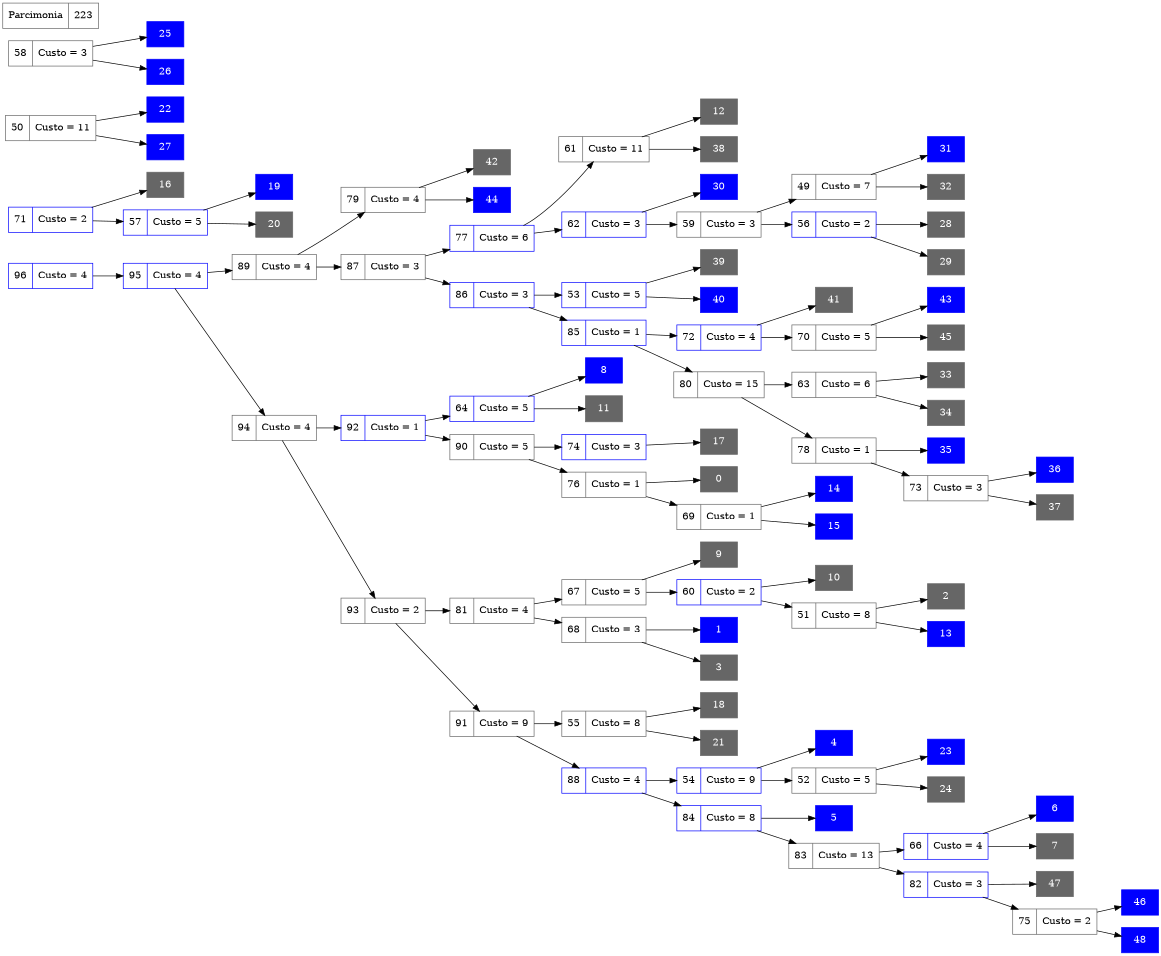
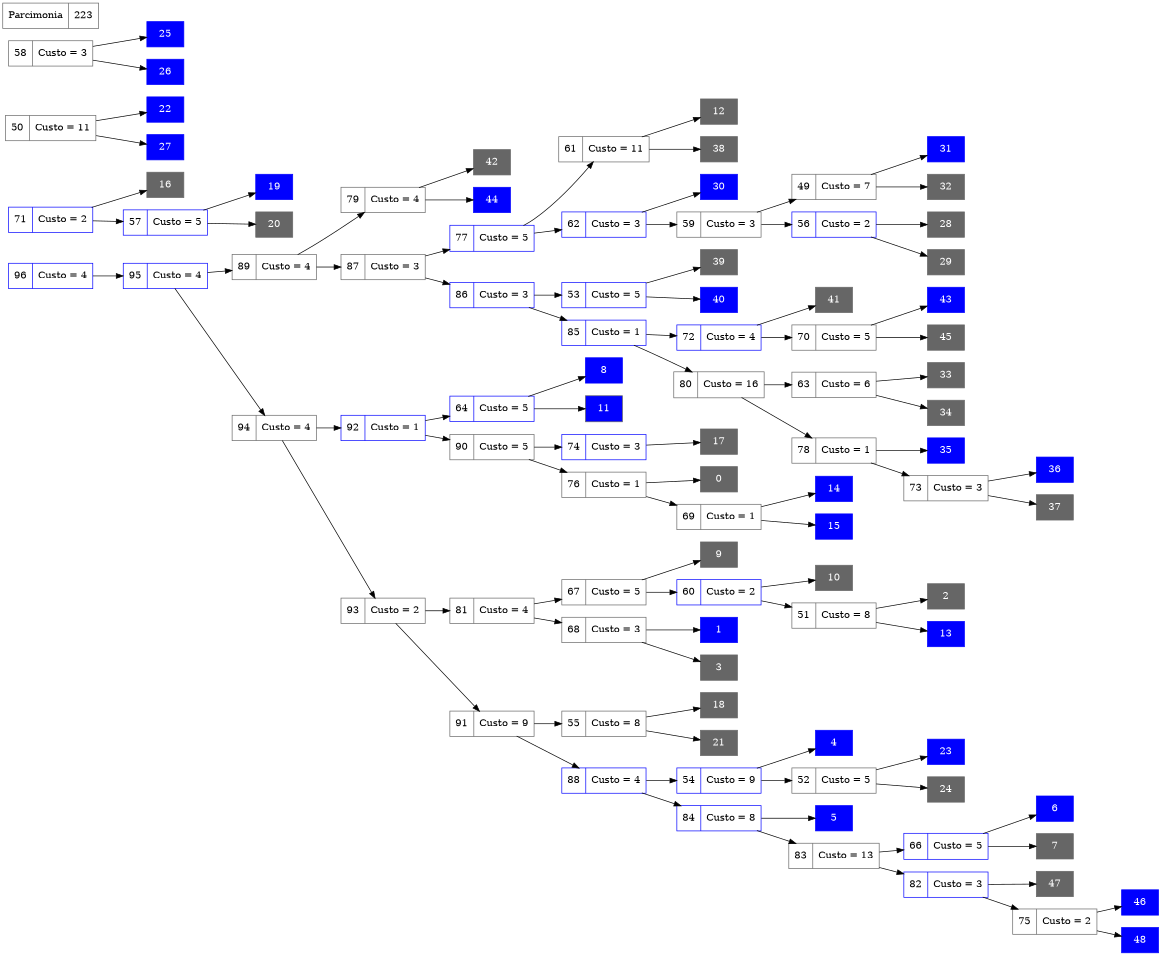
(504, 238) -> (504, 238)
(731, 384) -> (731, 384)
(604, 409) -> (604, 409)
(958, 846) -> (958, 846)
